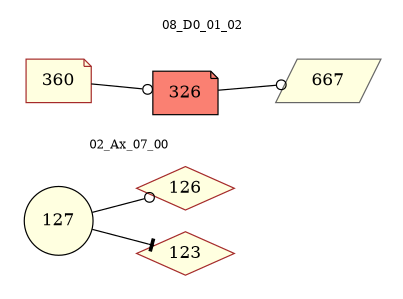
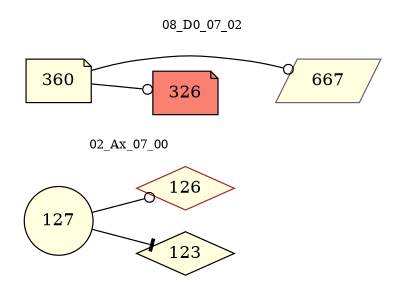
(202, 26) -> (202, 26)
(59, 81) -> (59, 81)
(247, 88) -> (187, 56)
(185, 253) -> (185, 253)
